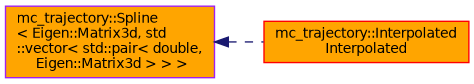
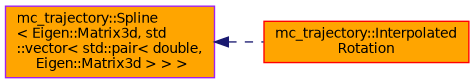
(366, 42) -> (366, 42)
